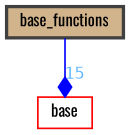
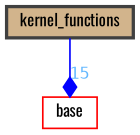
(65, 22) -> (70, 22)
